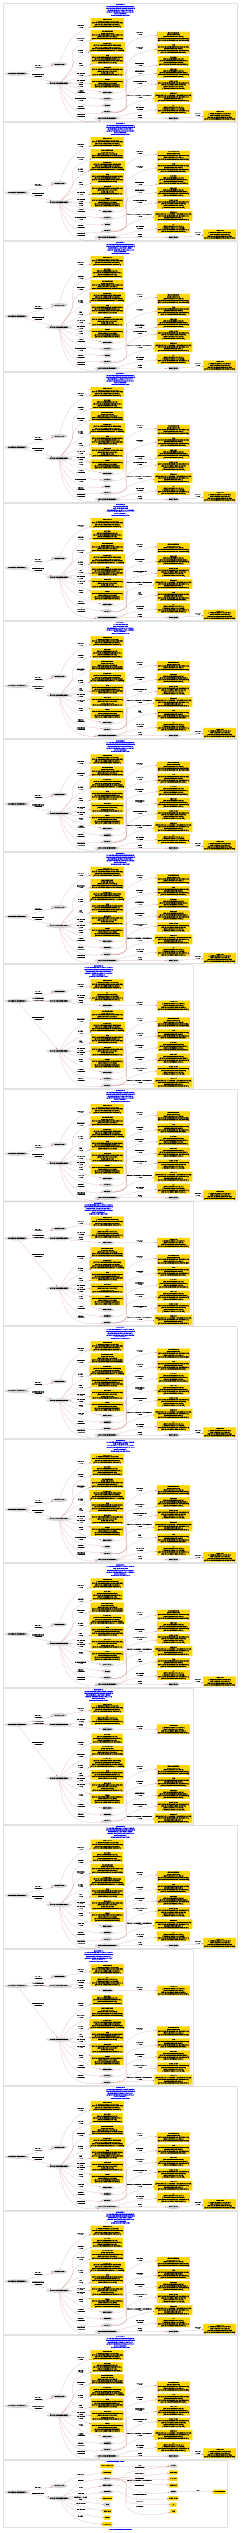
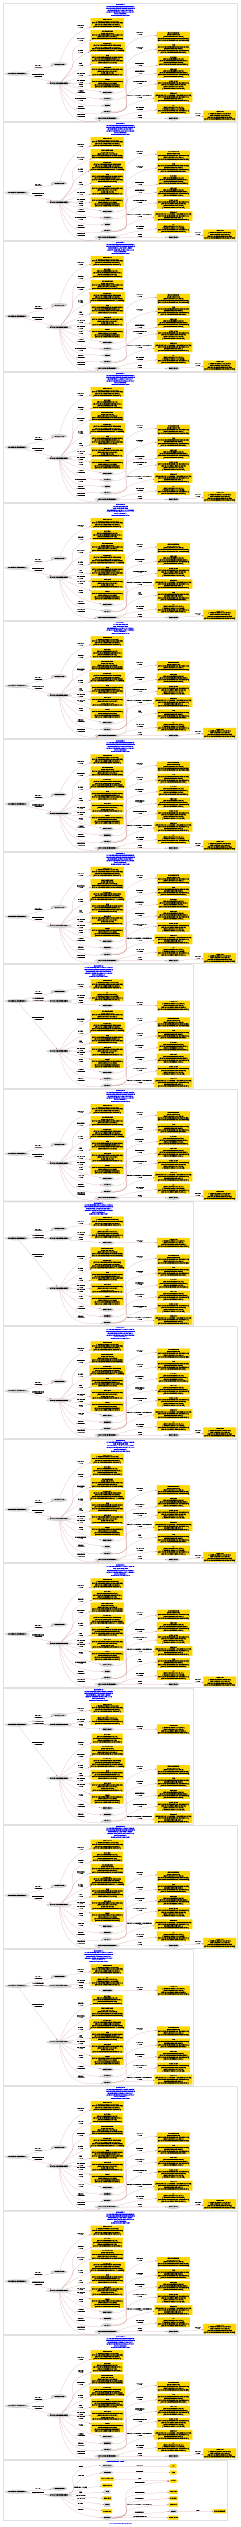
(173, 2466) -> (173, 2481)
(107, 2472) -> none
(107, 2518) -> (107, 2505)
